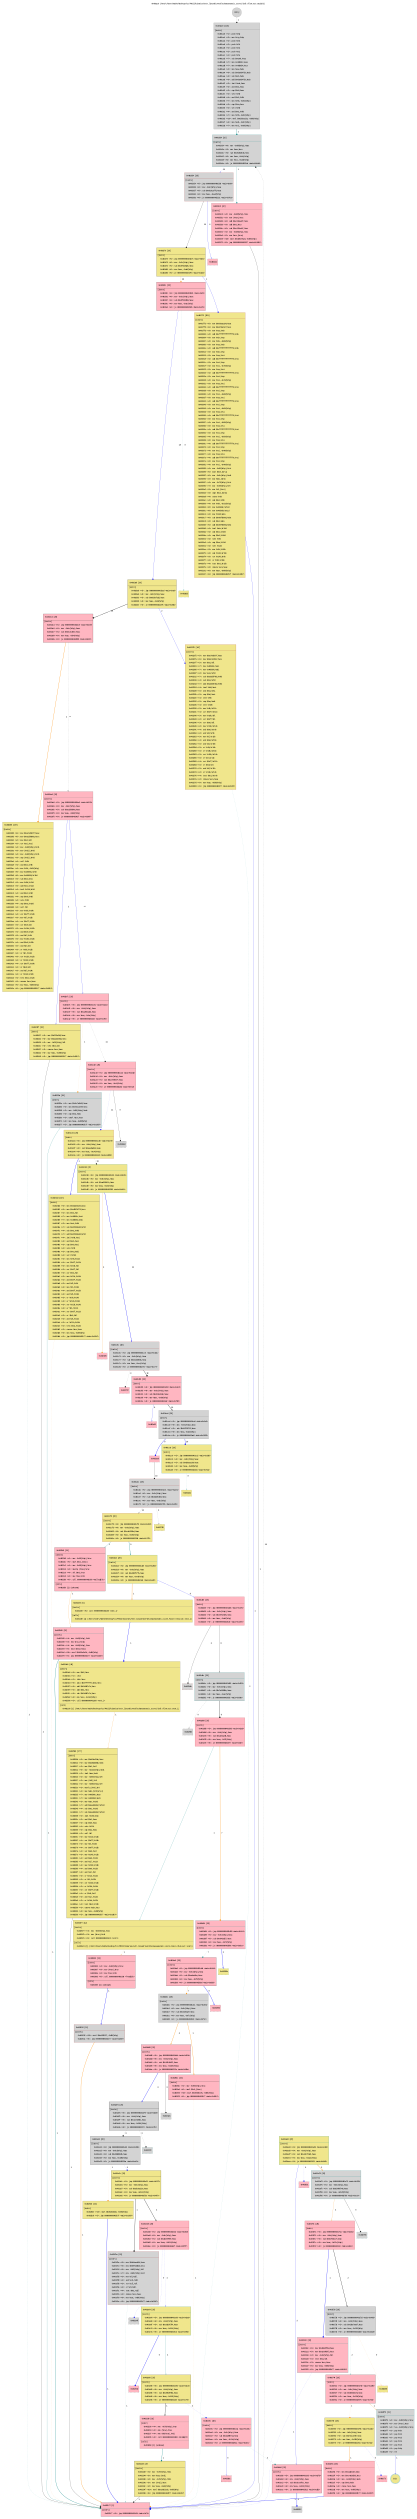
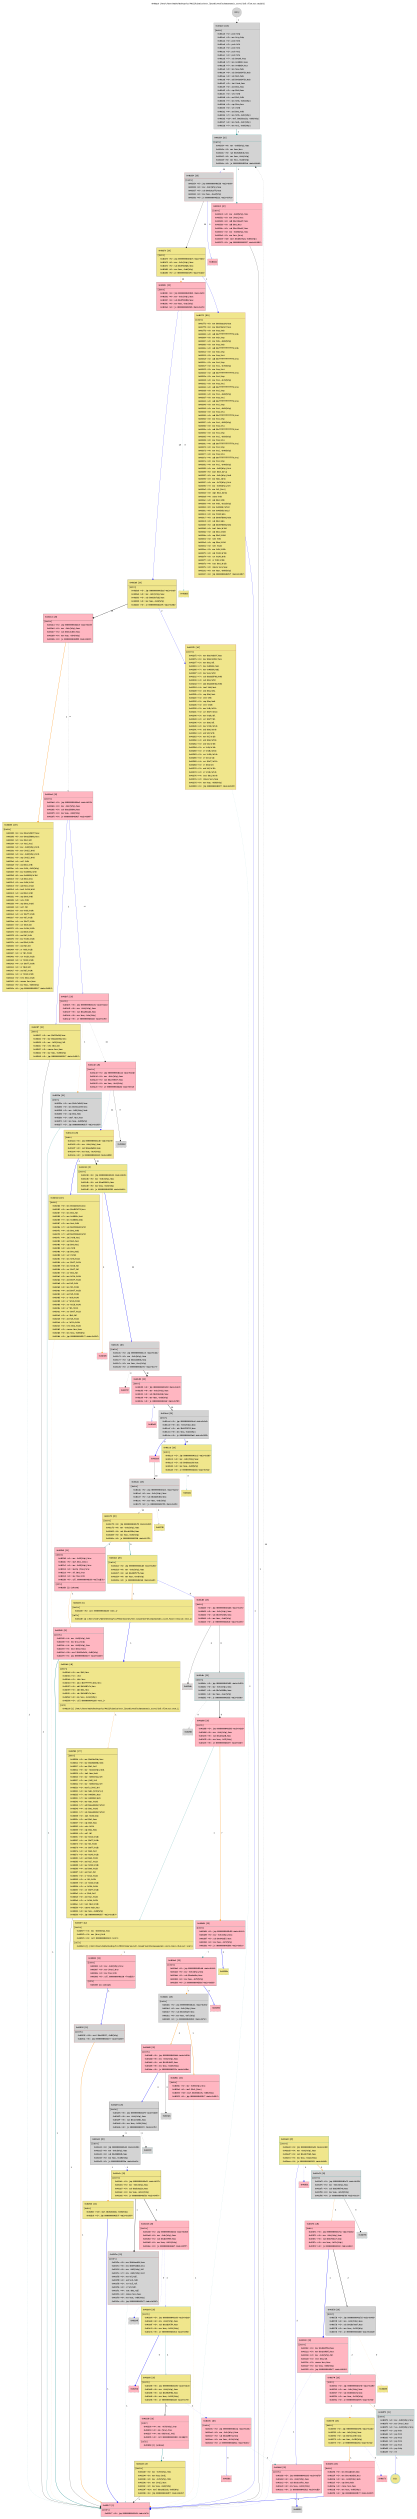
(95, 1161) -> (95, 1161)
